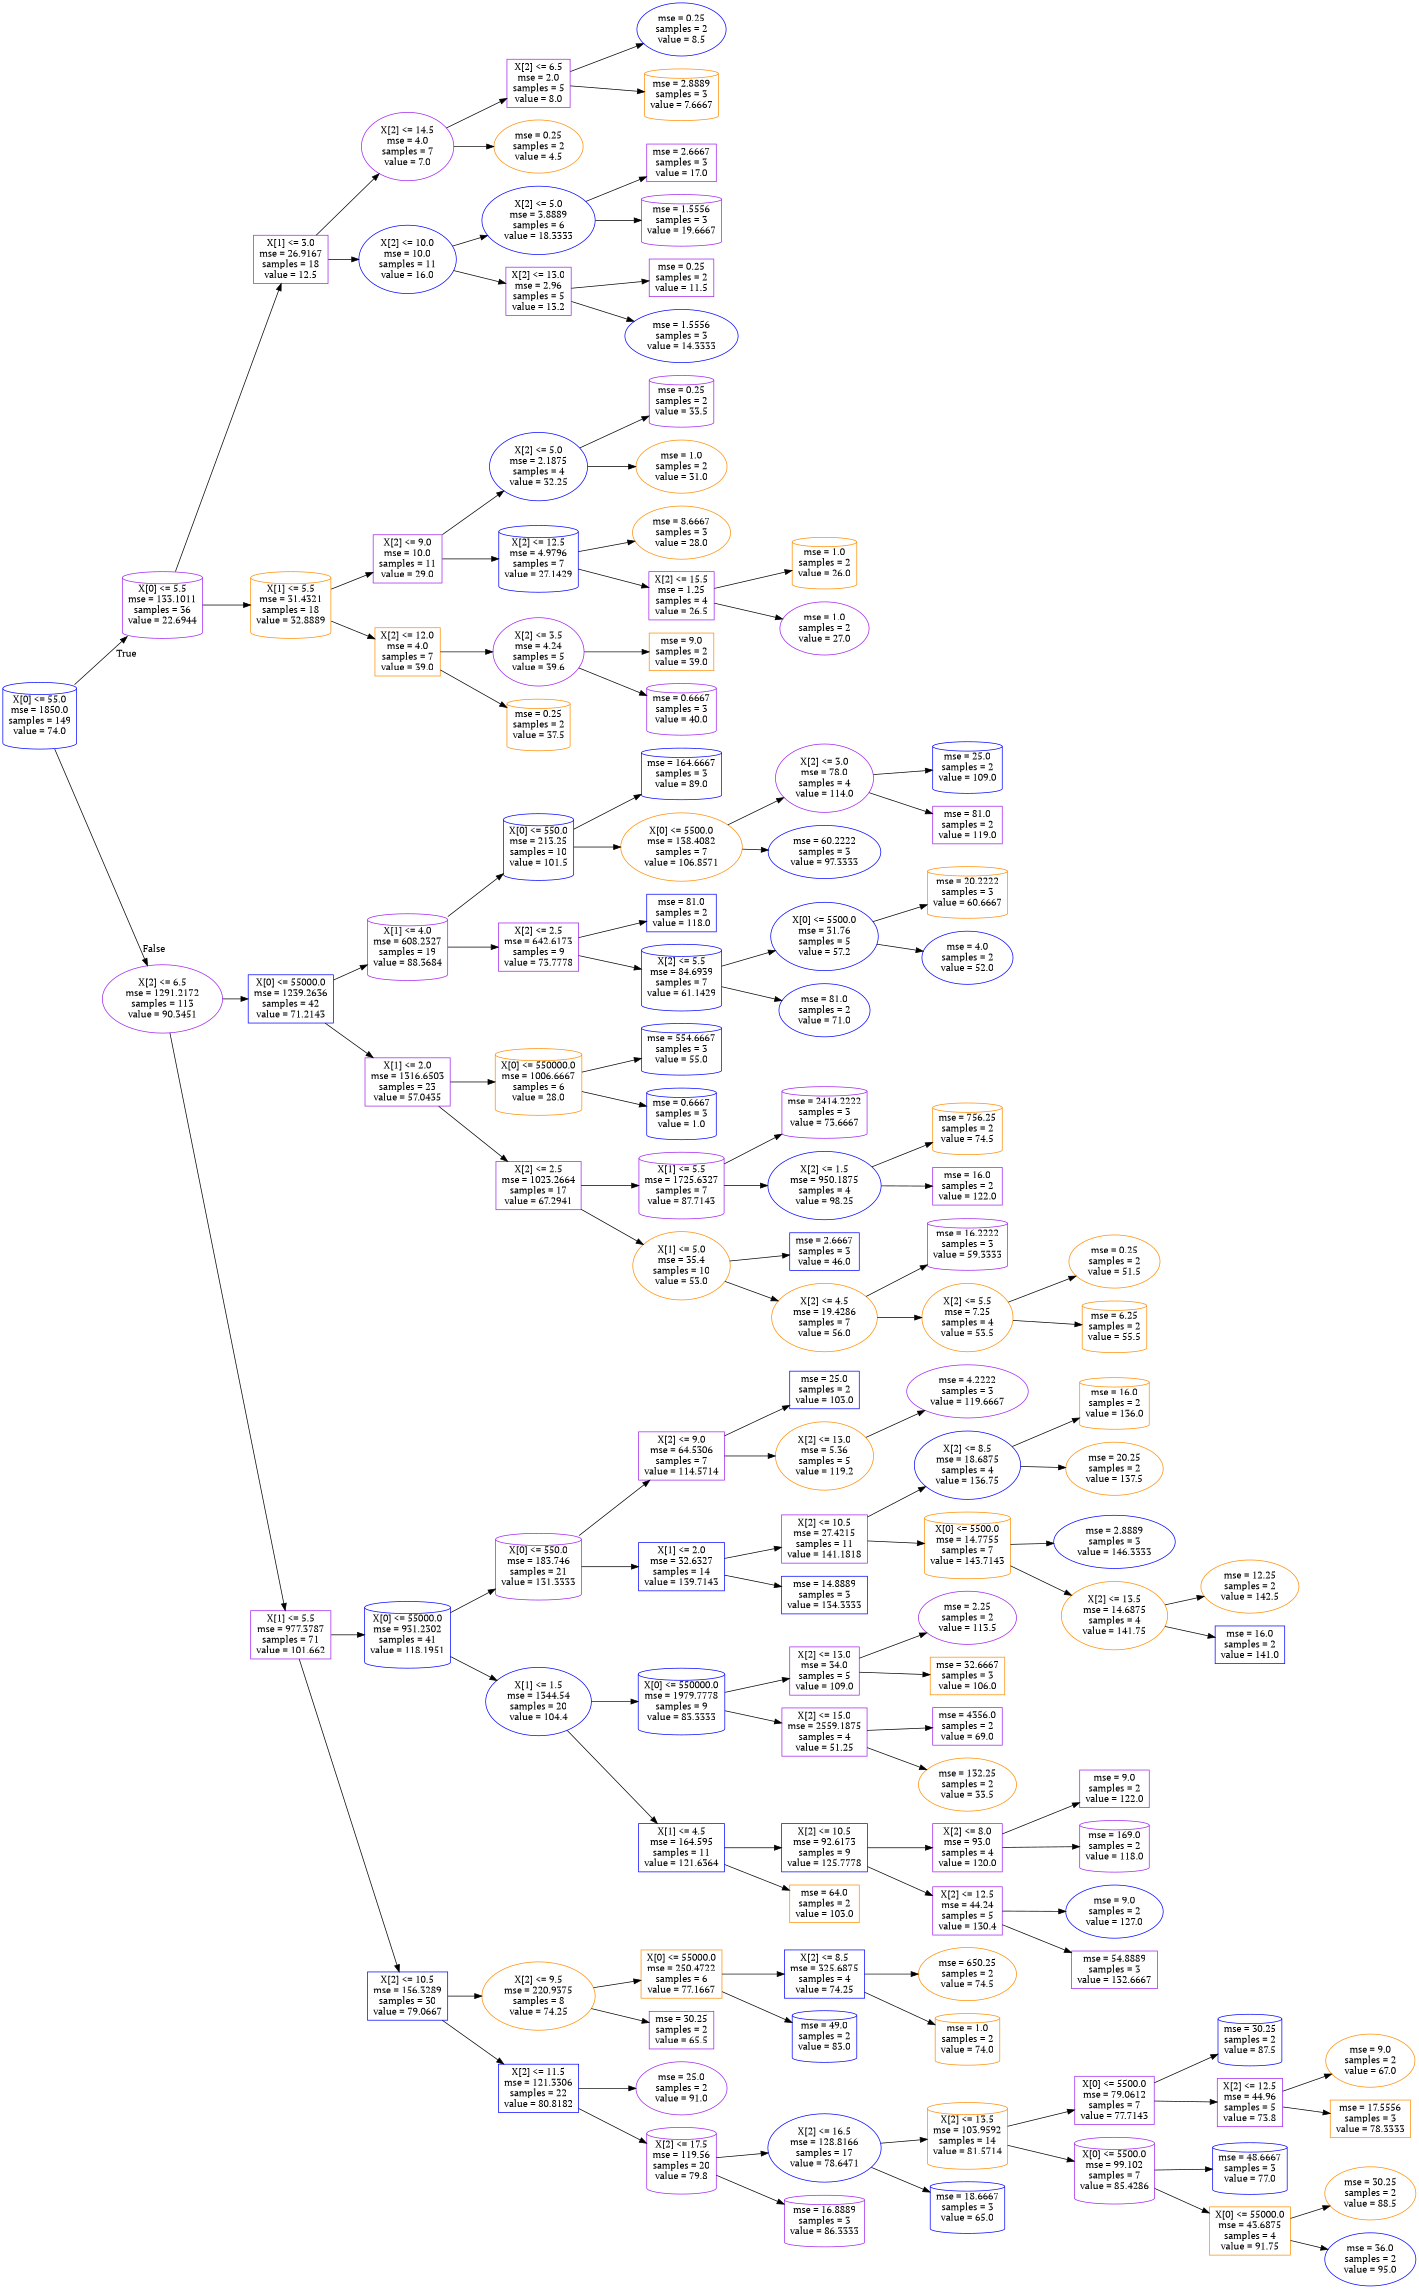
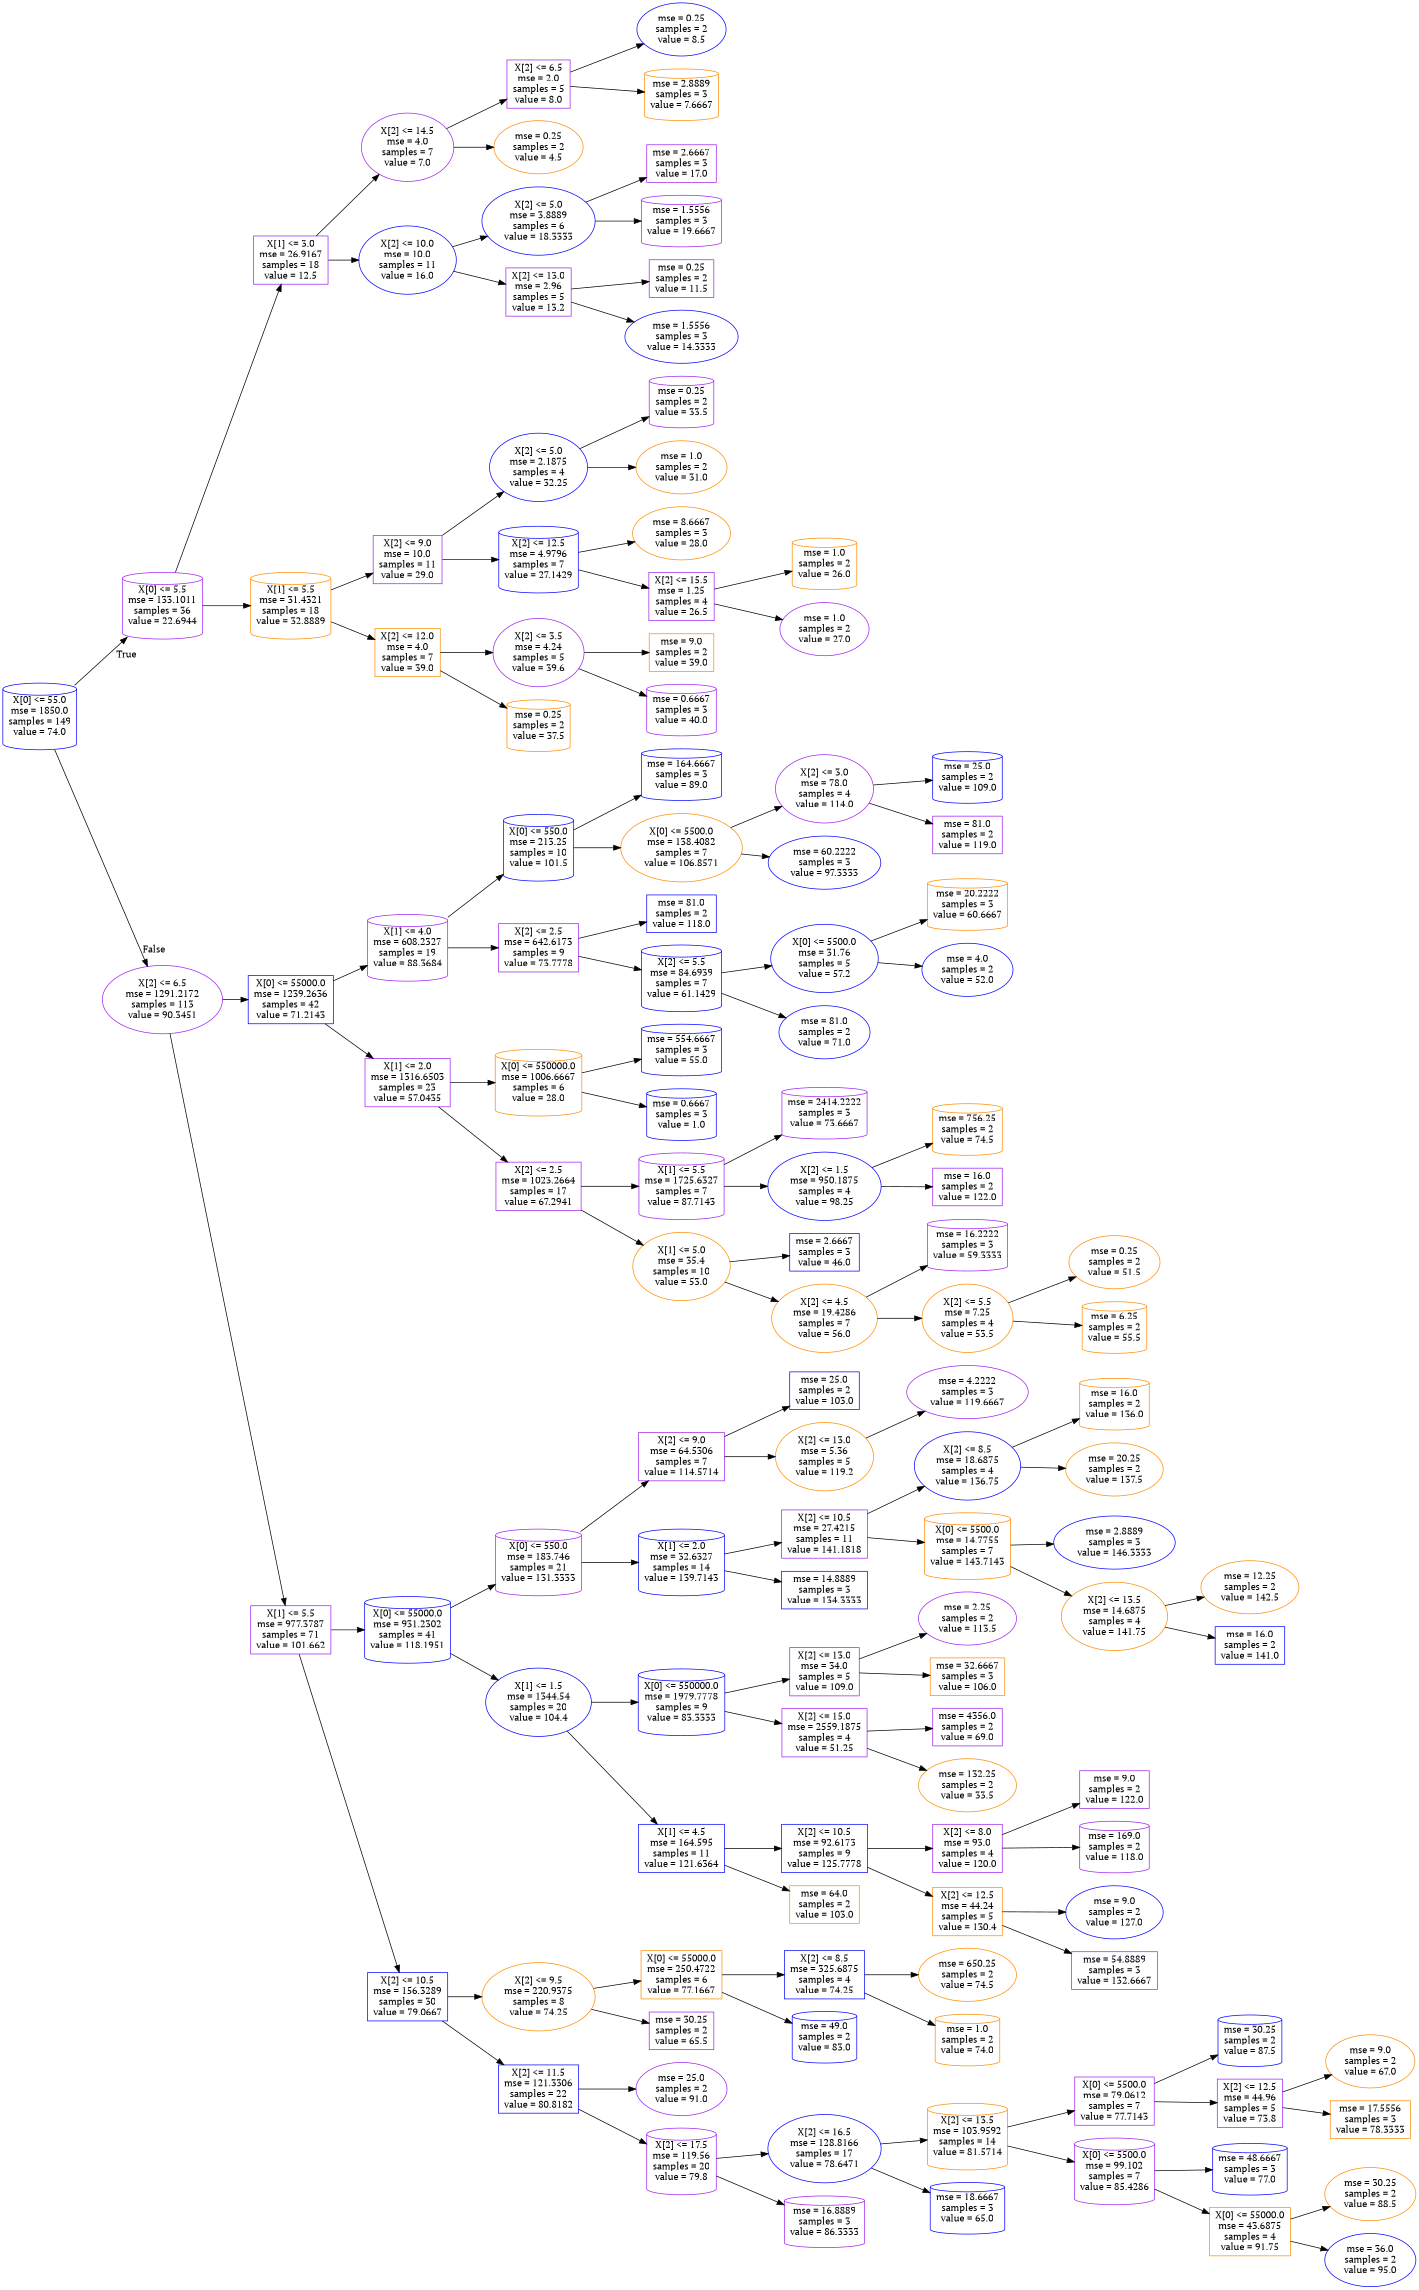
(682, 1567) -> (682, 1562)
(967, 1911) -> (967, 1912)
